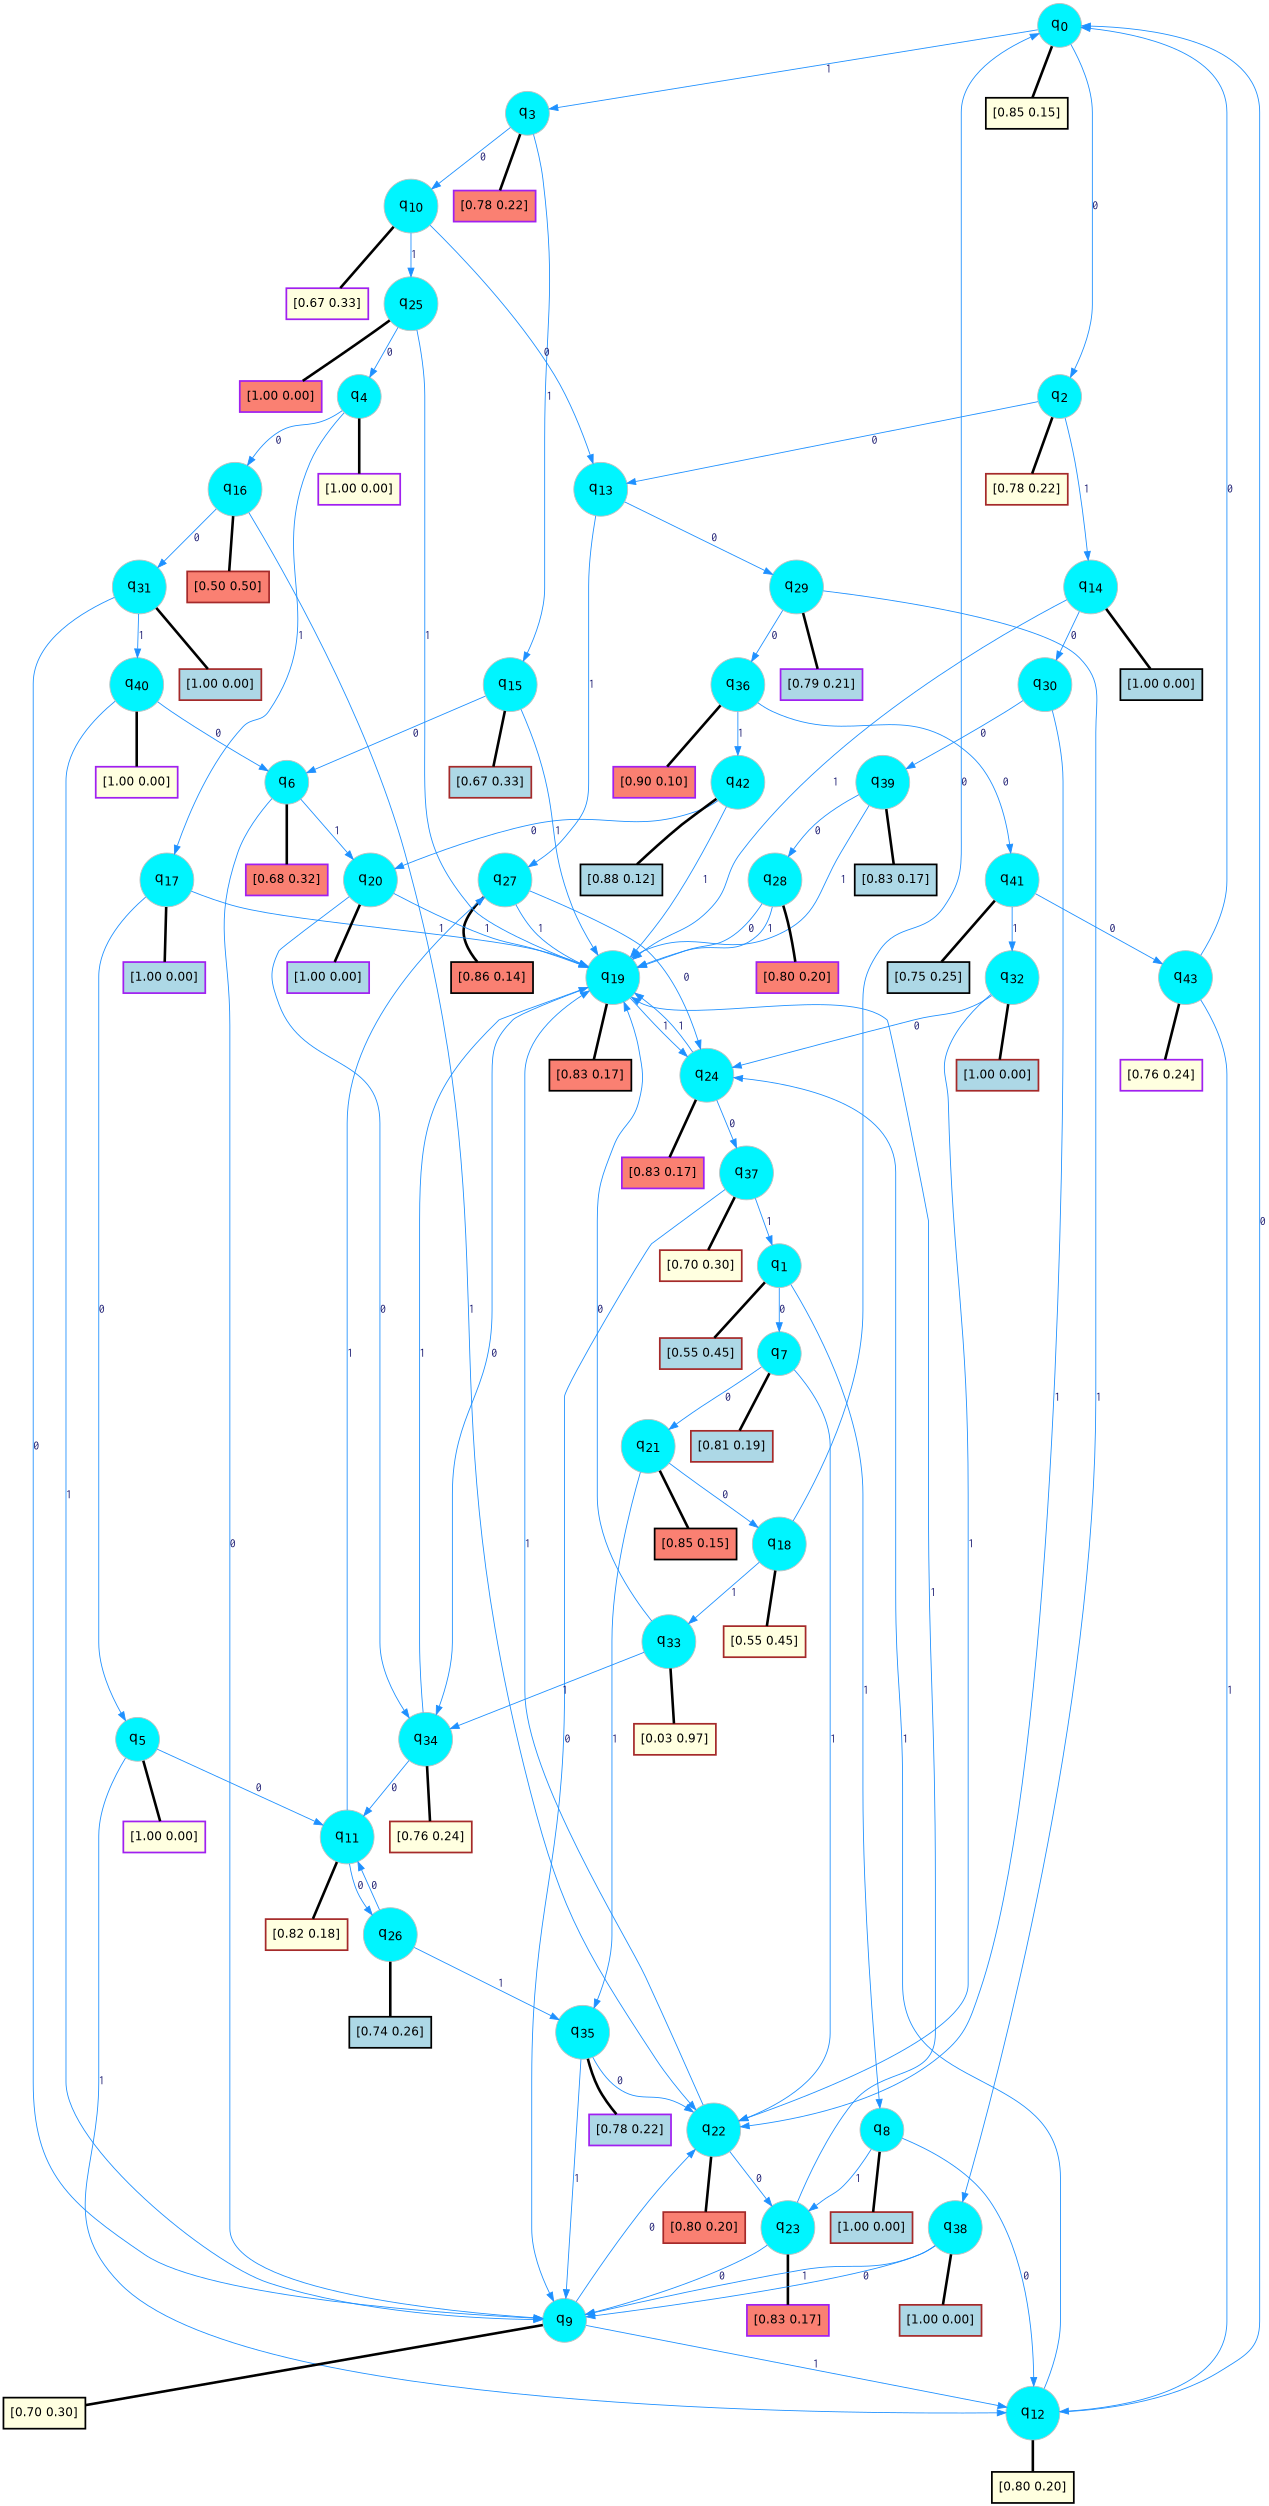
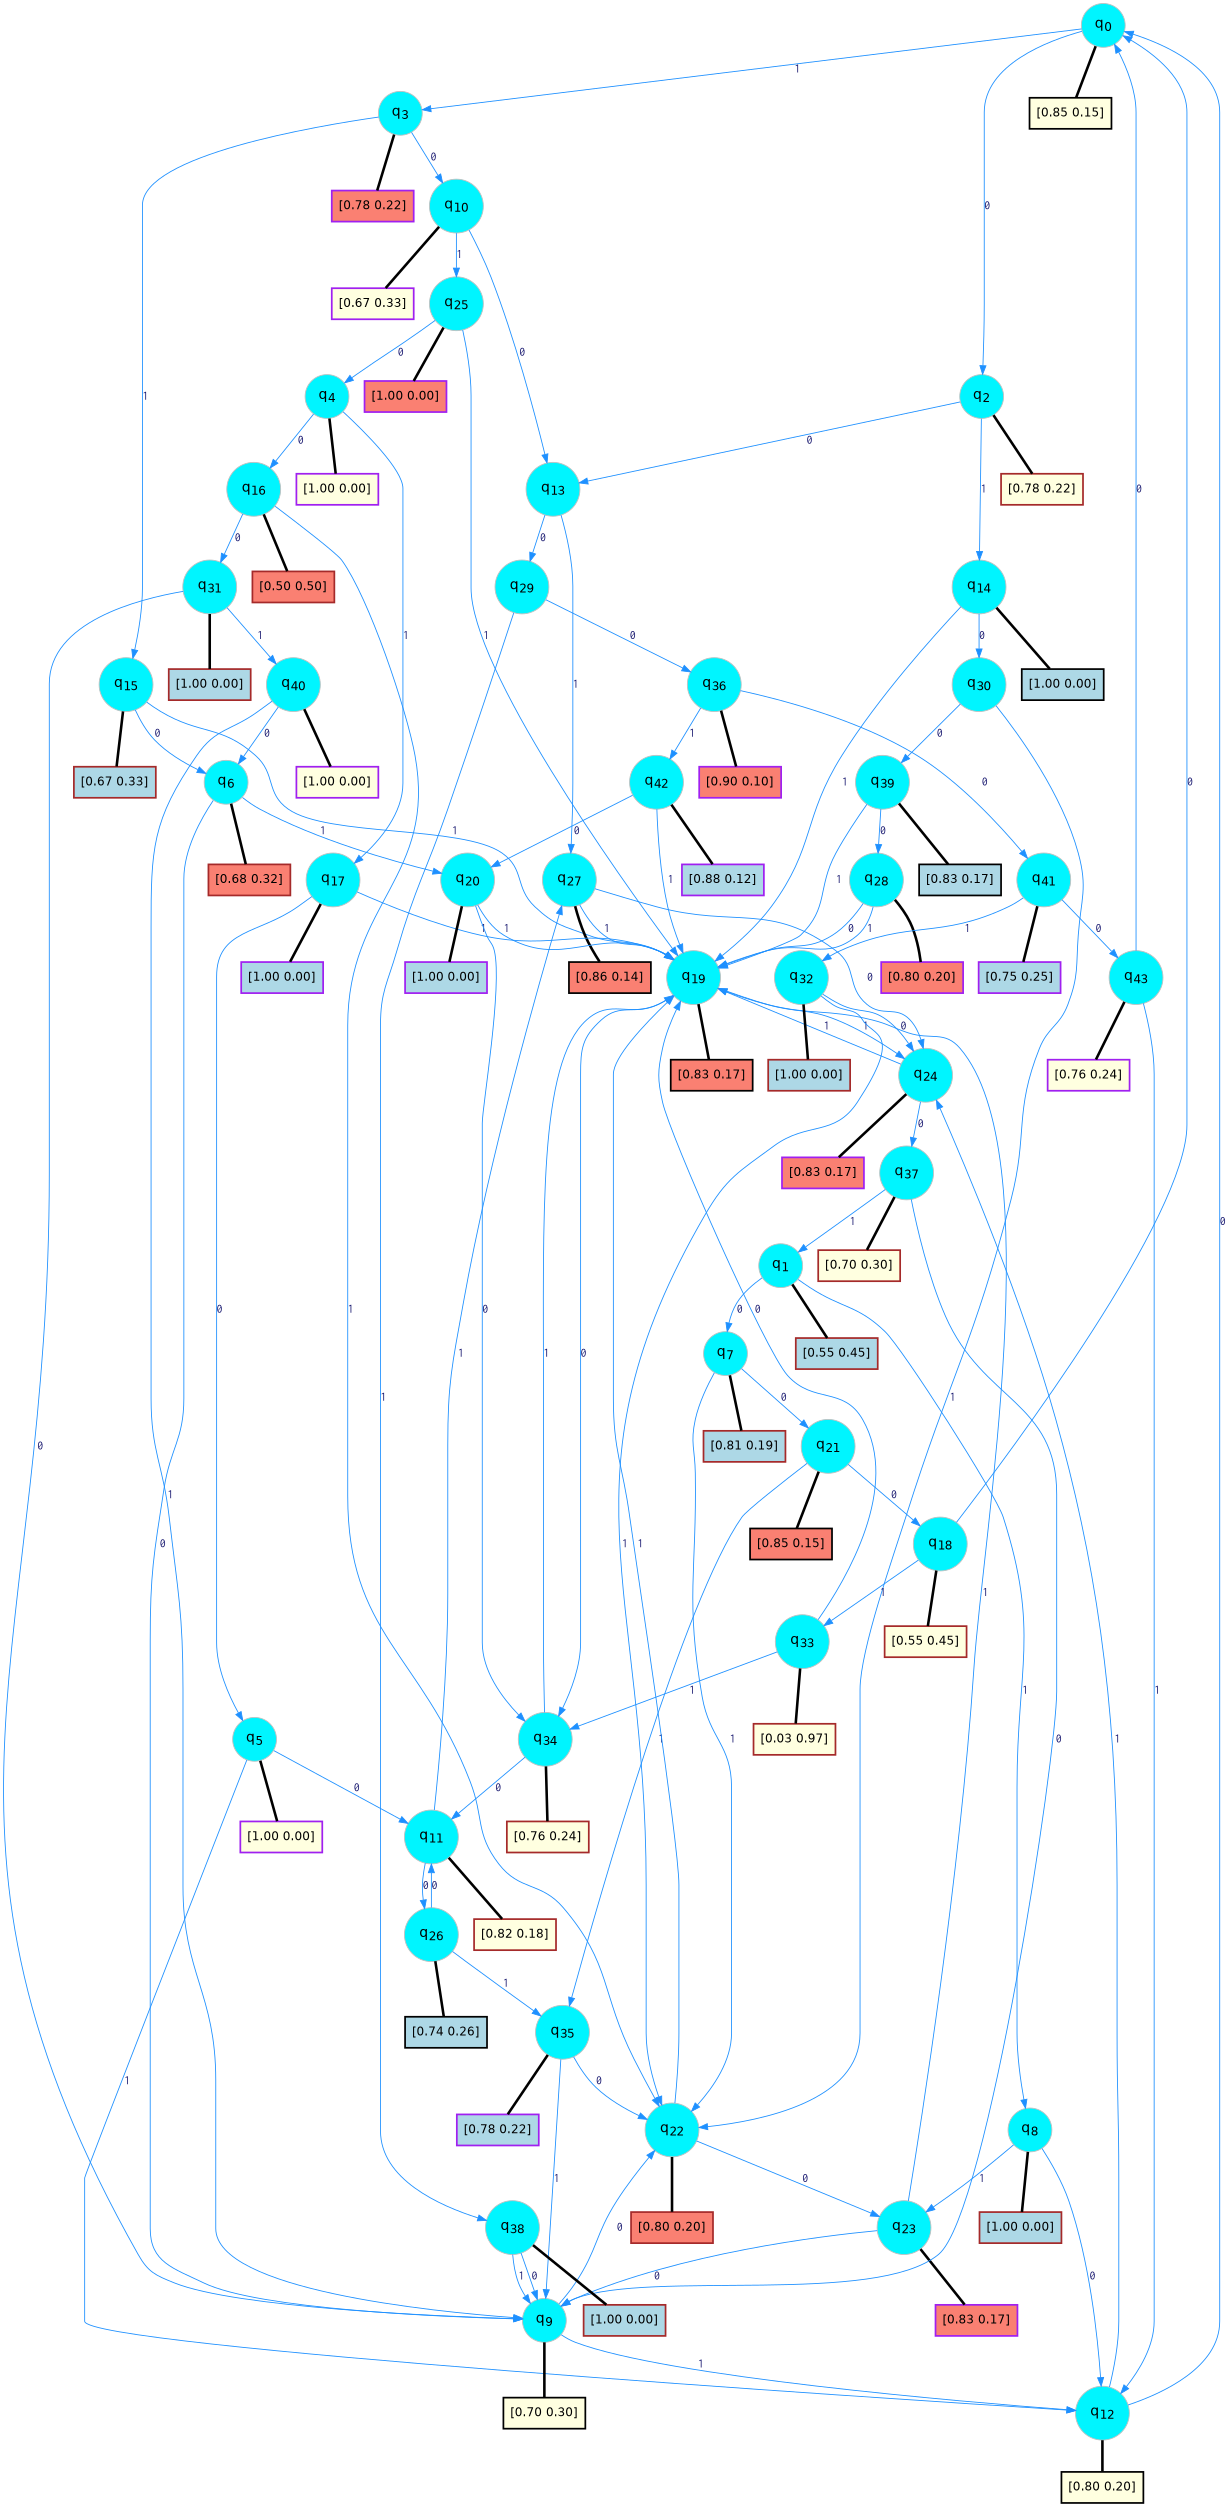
(822, 685) -> none
(287, 880) -> (249, 880)
(621, 880) -> (723, 880)
(928, 978) -> (1020, 978)
